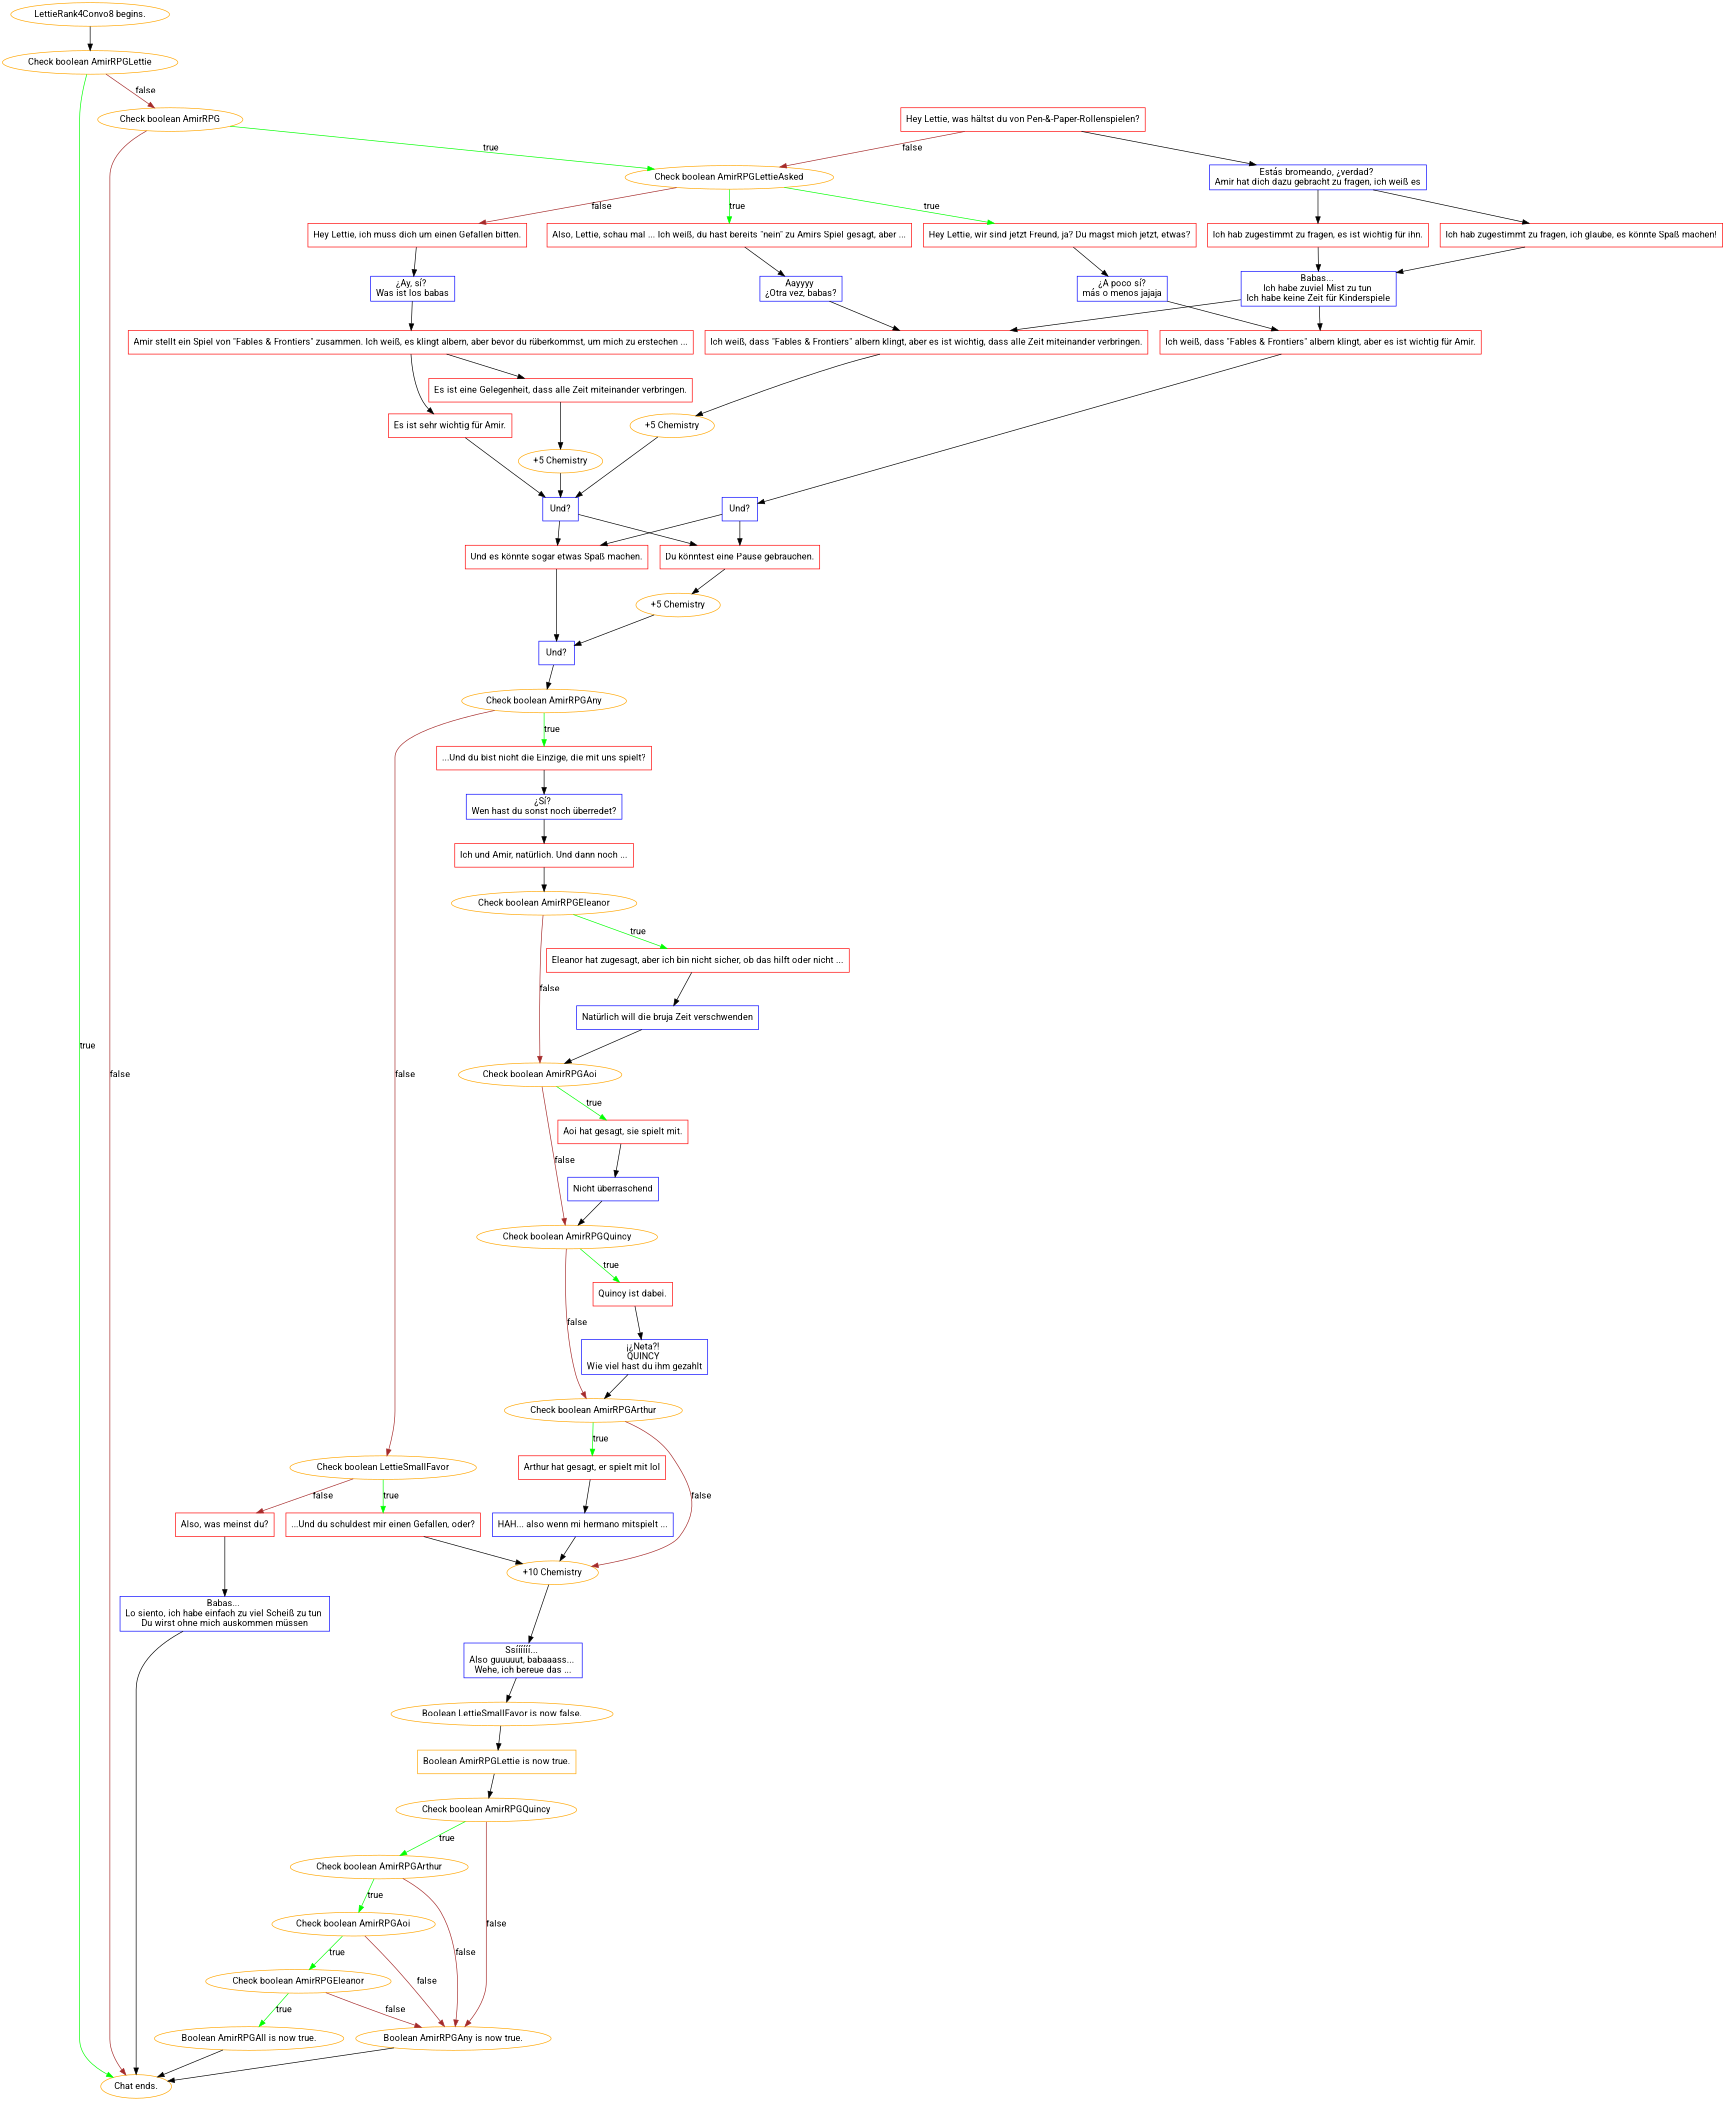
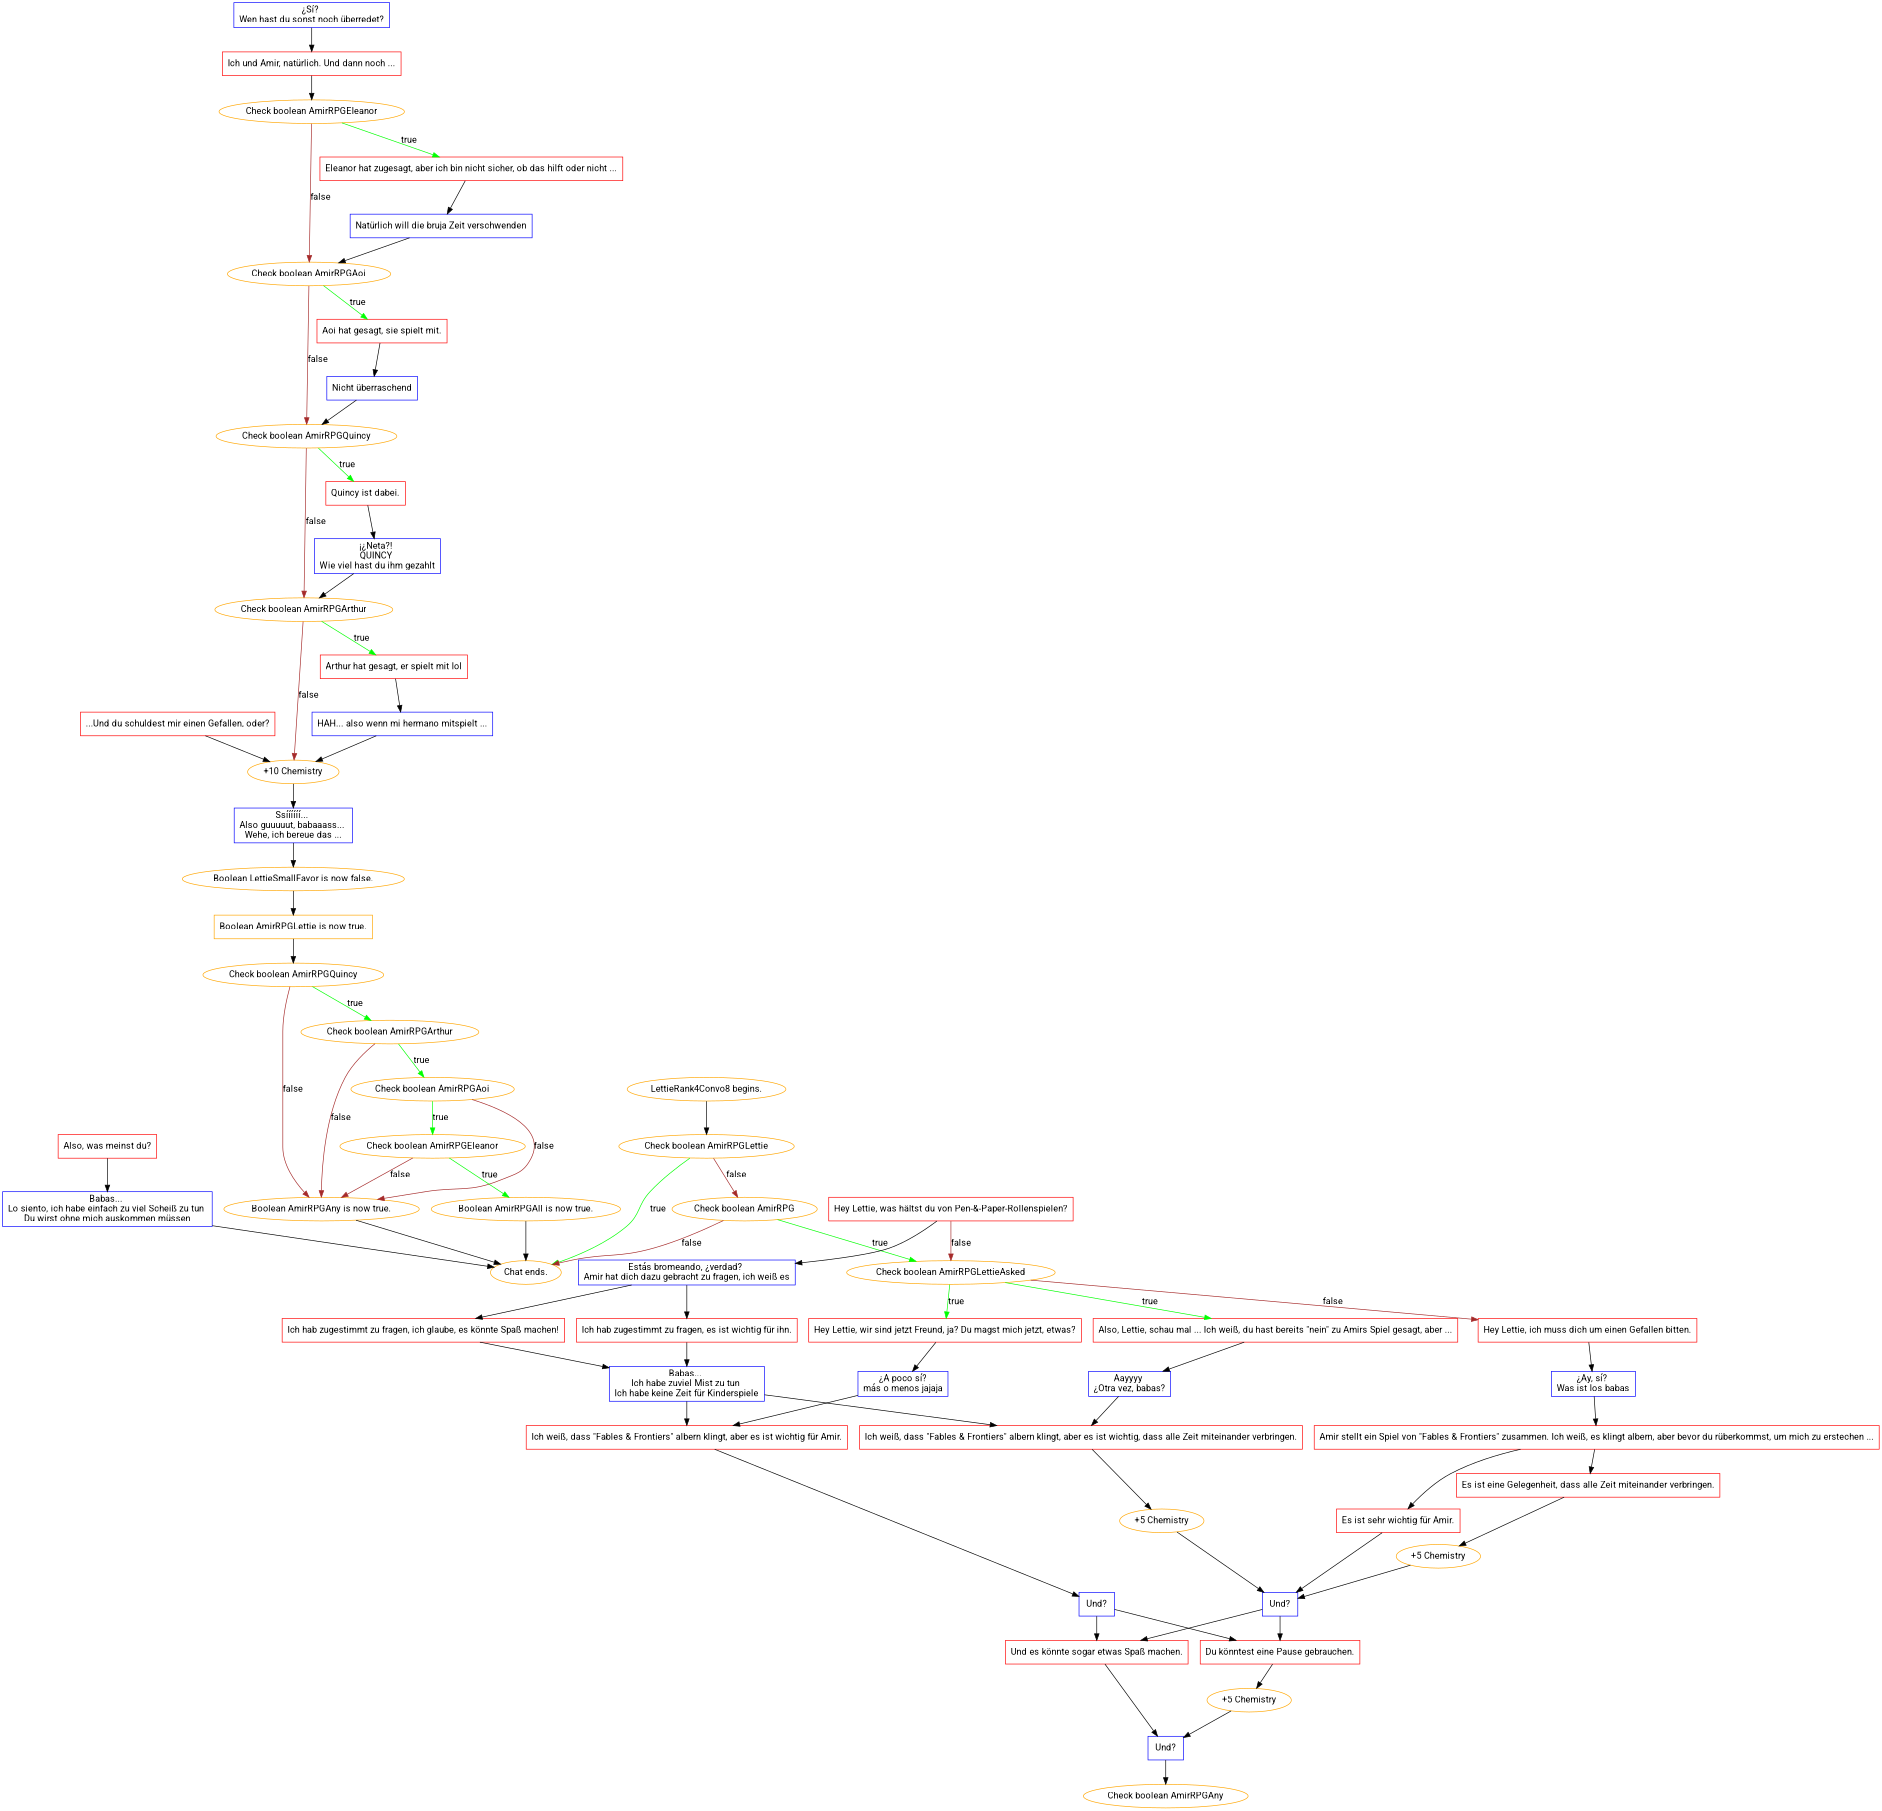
(544, 758) -> none
(383, 1468) -> none
